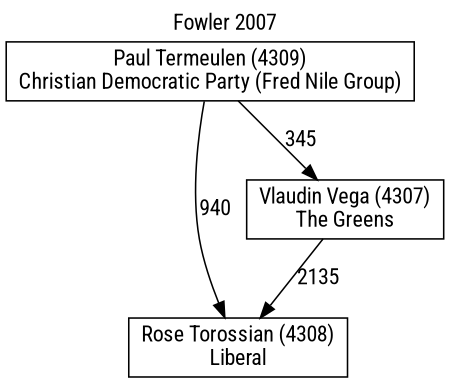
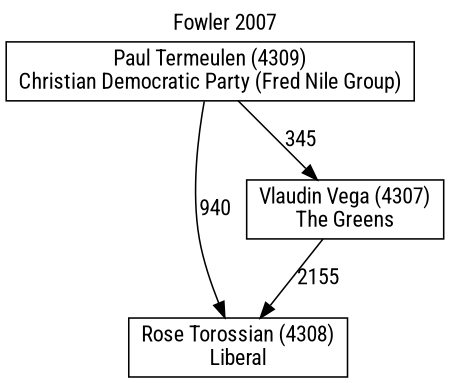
(319, 278) -> (319, 278)
